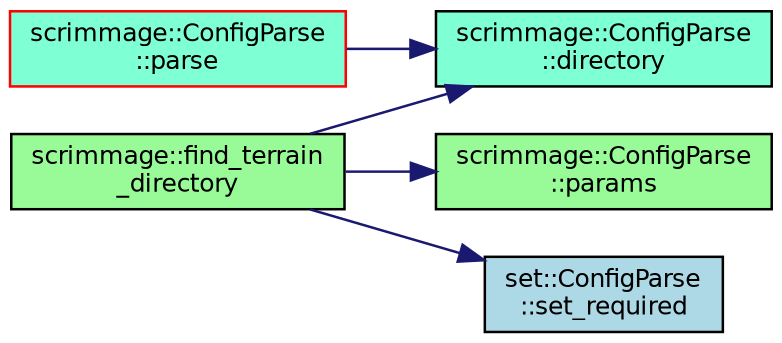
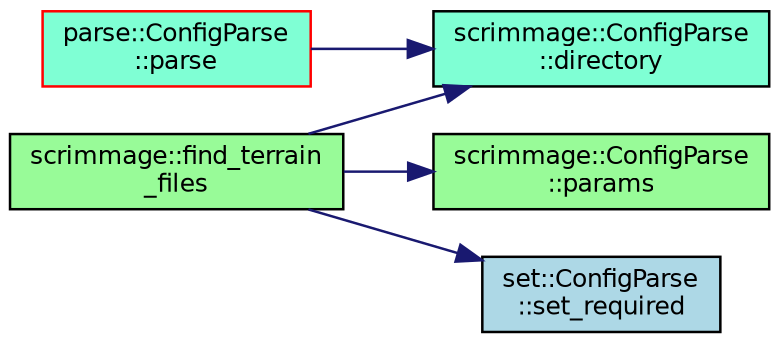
(178, 49) -> (177, 49)
(178, 172) -> (177, 172)
